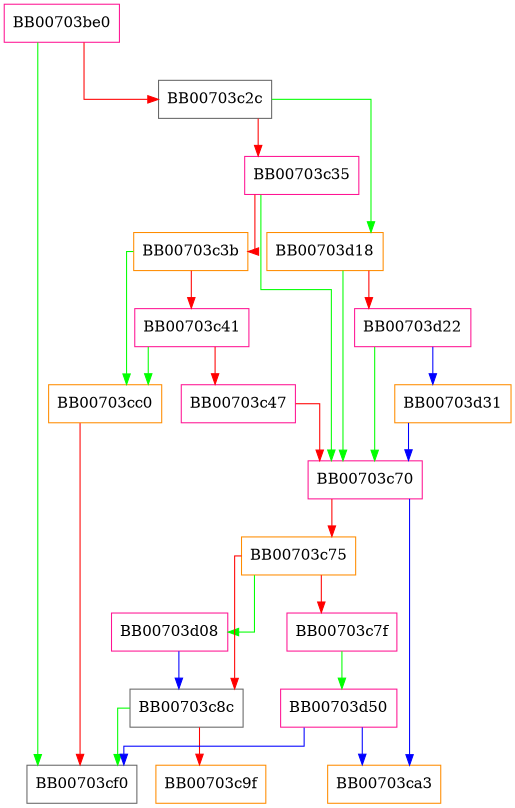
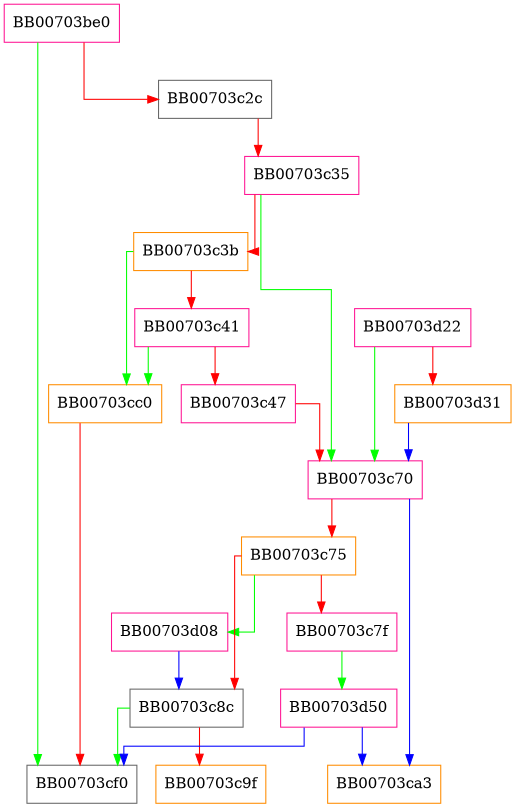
(325, 252) -> none
(433, 360) -> (433, 360)
